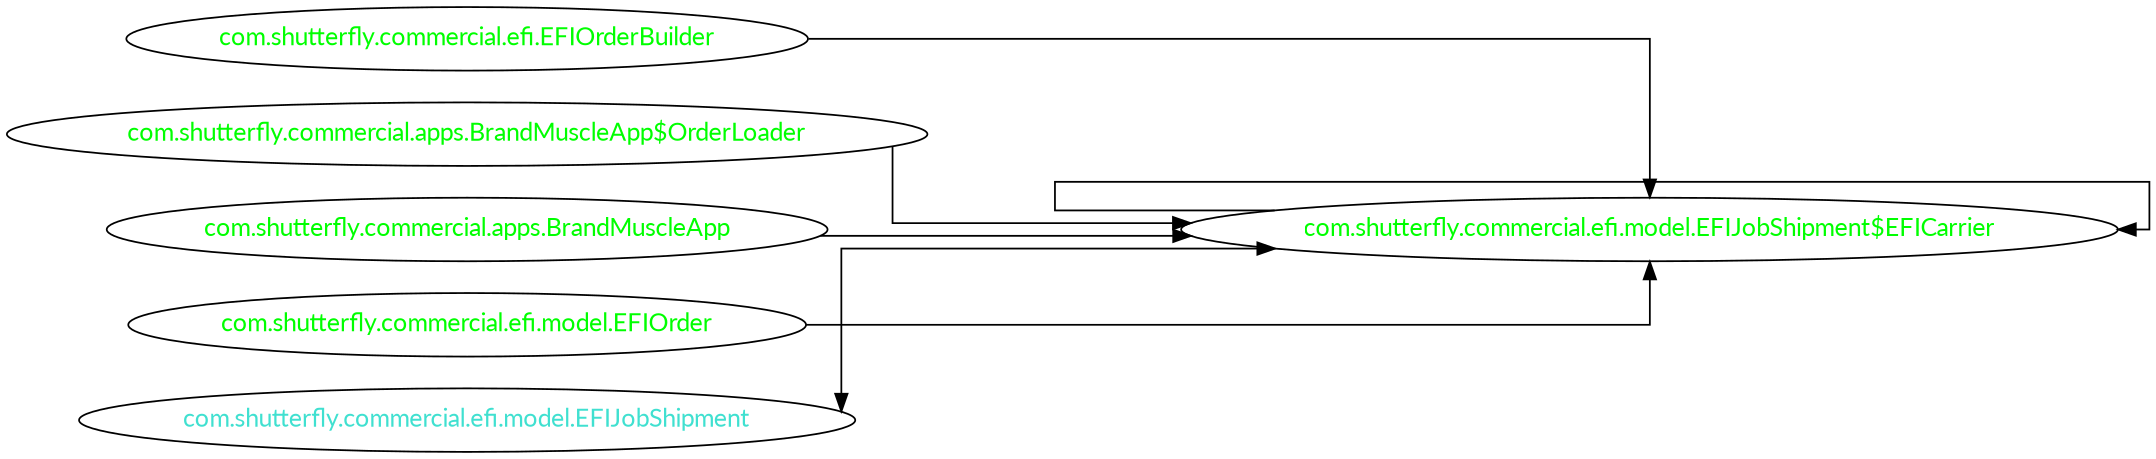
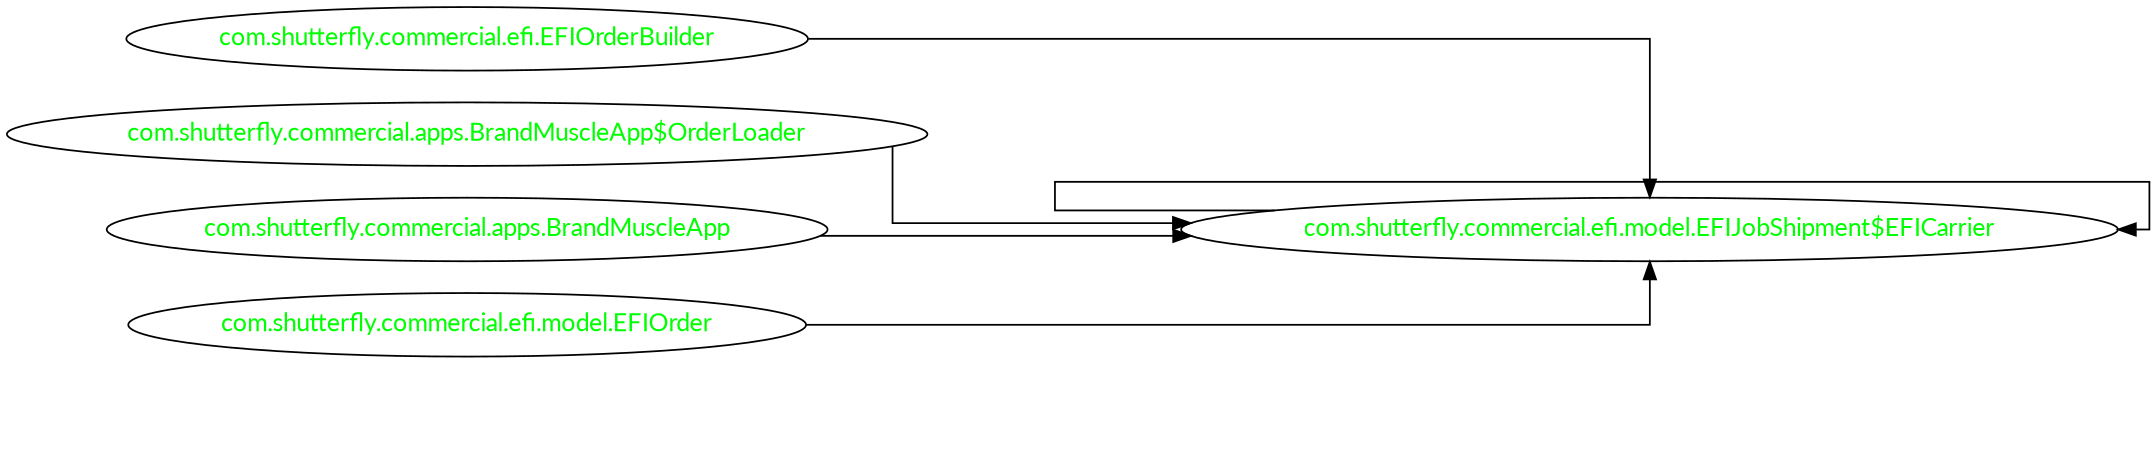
(467, 420) -> none
